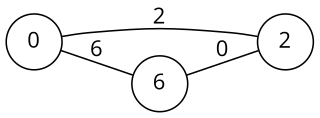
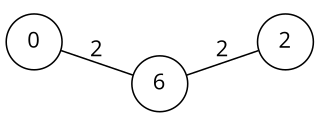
(160, 29) -> none
(97, 50) -> (97, 50)
(223, 50) -> (223, 50)
